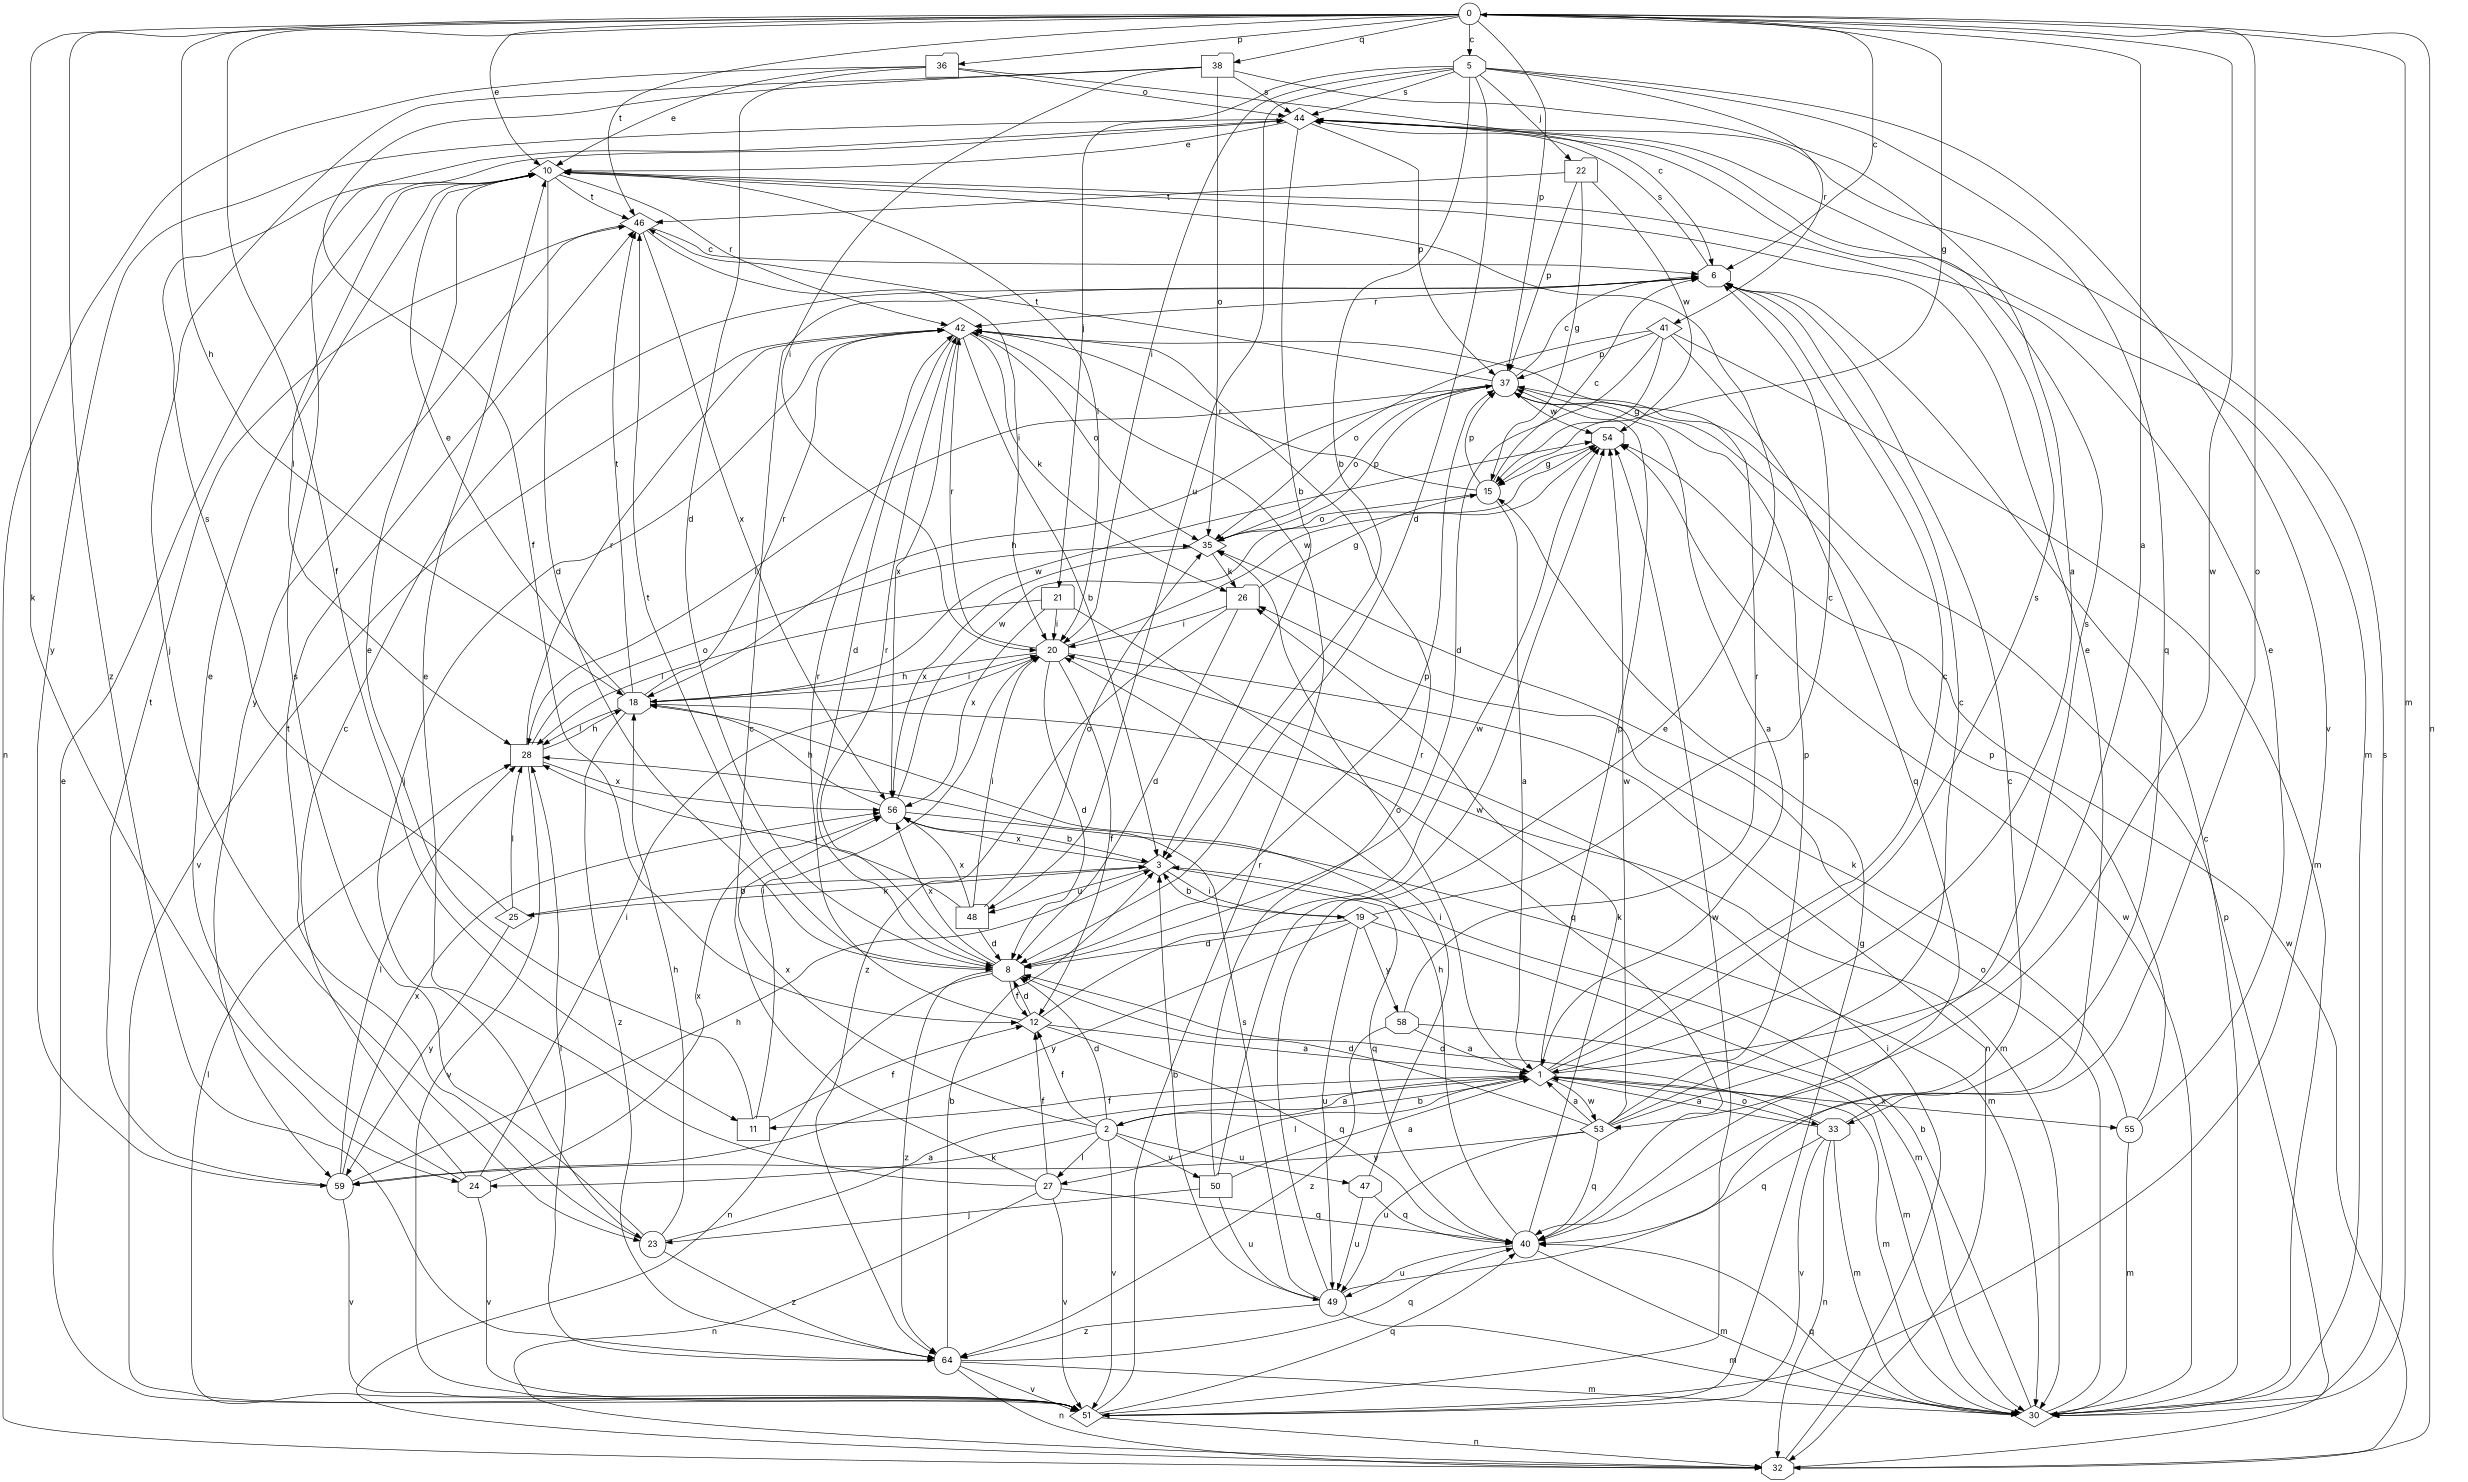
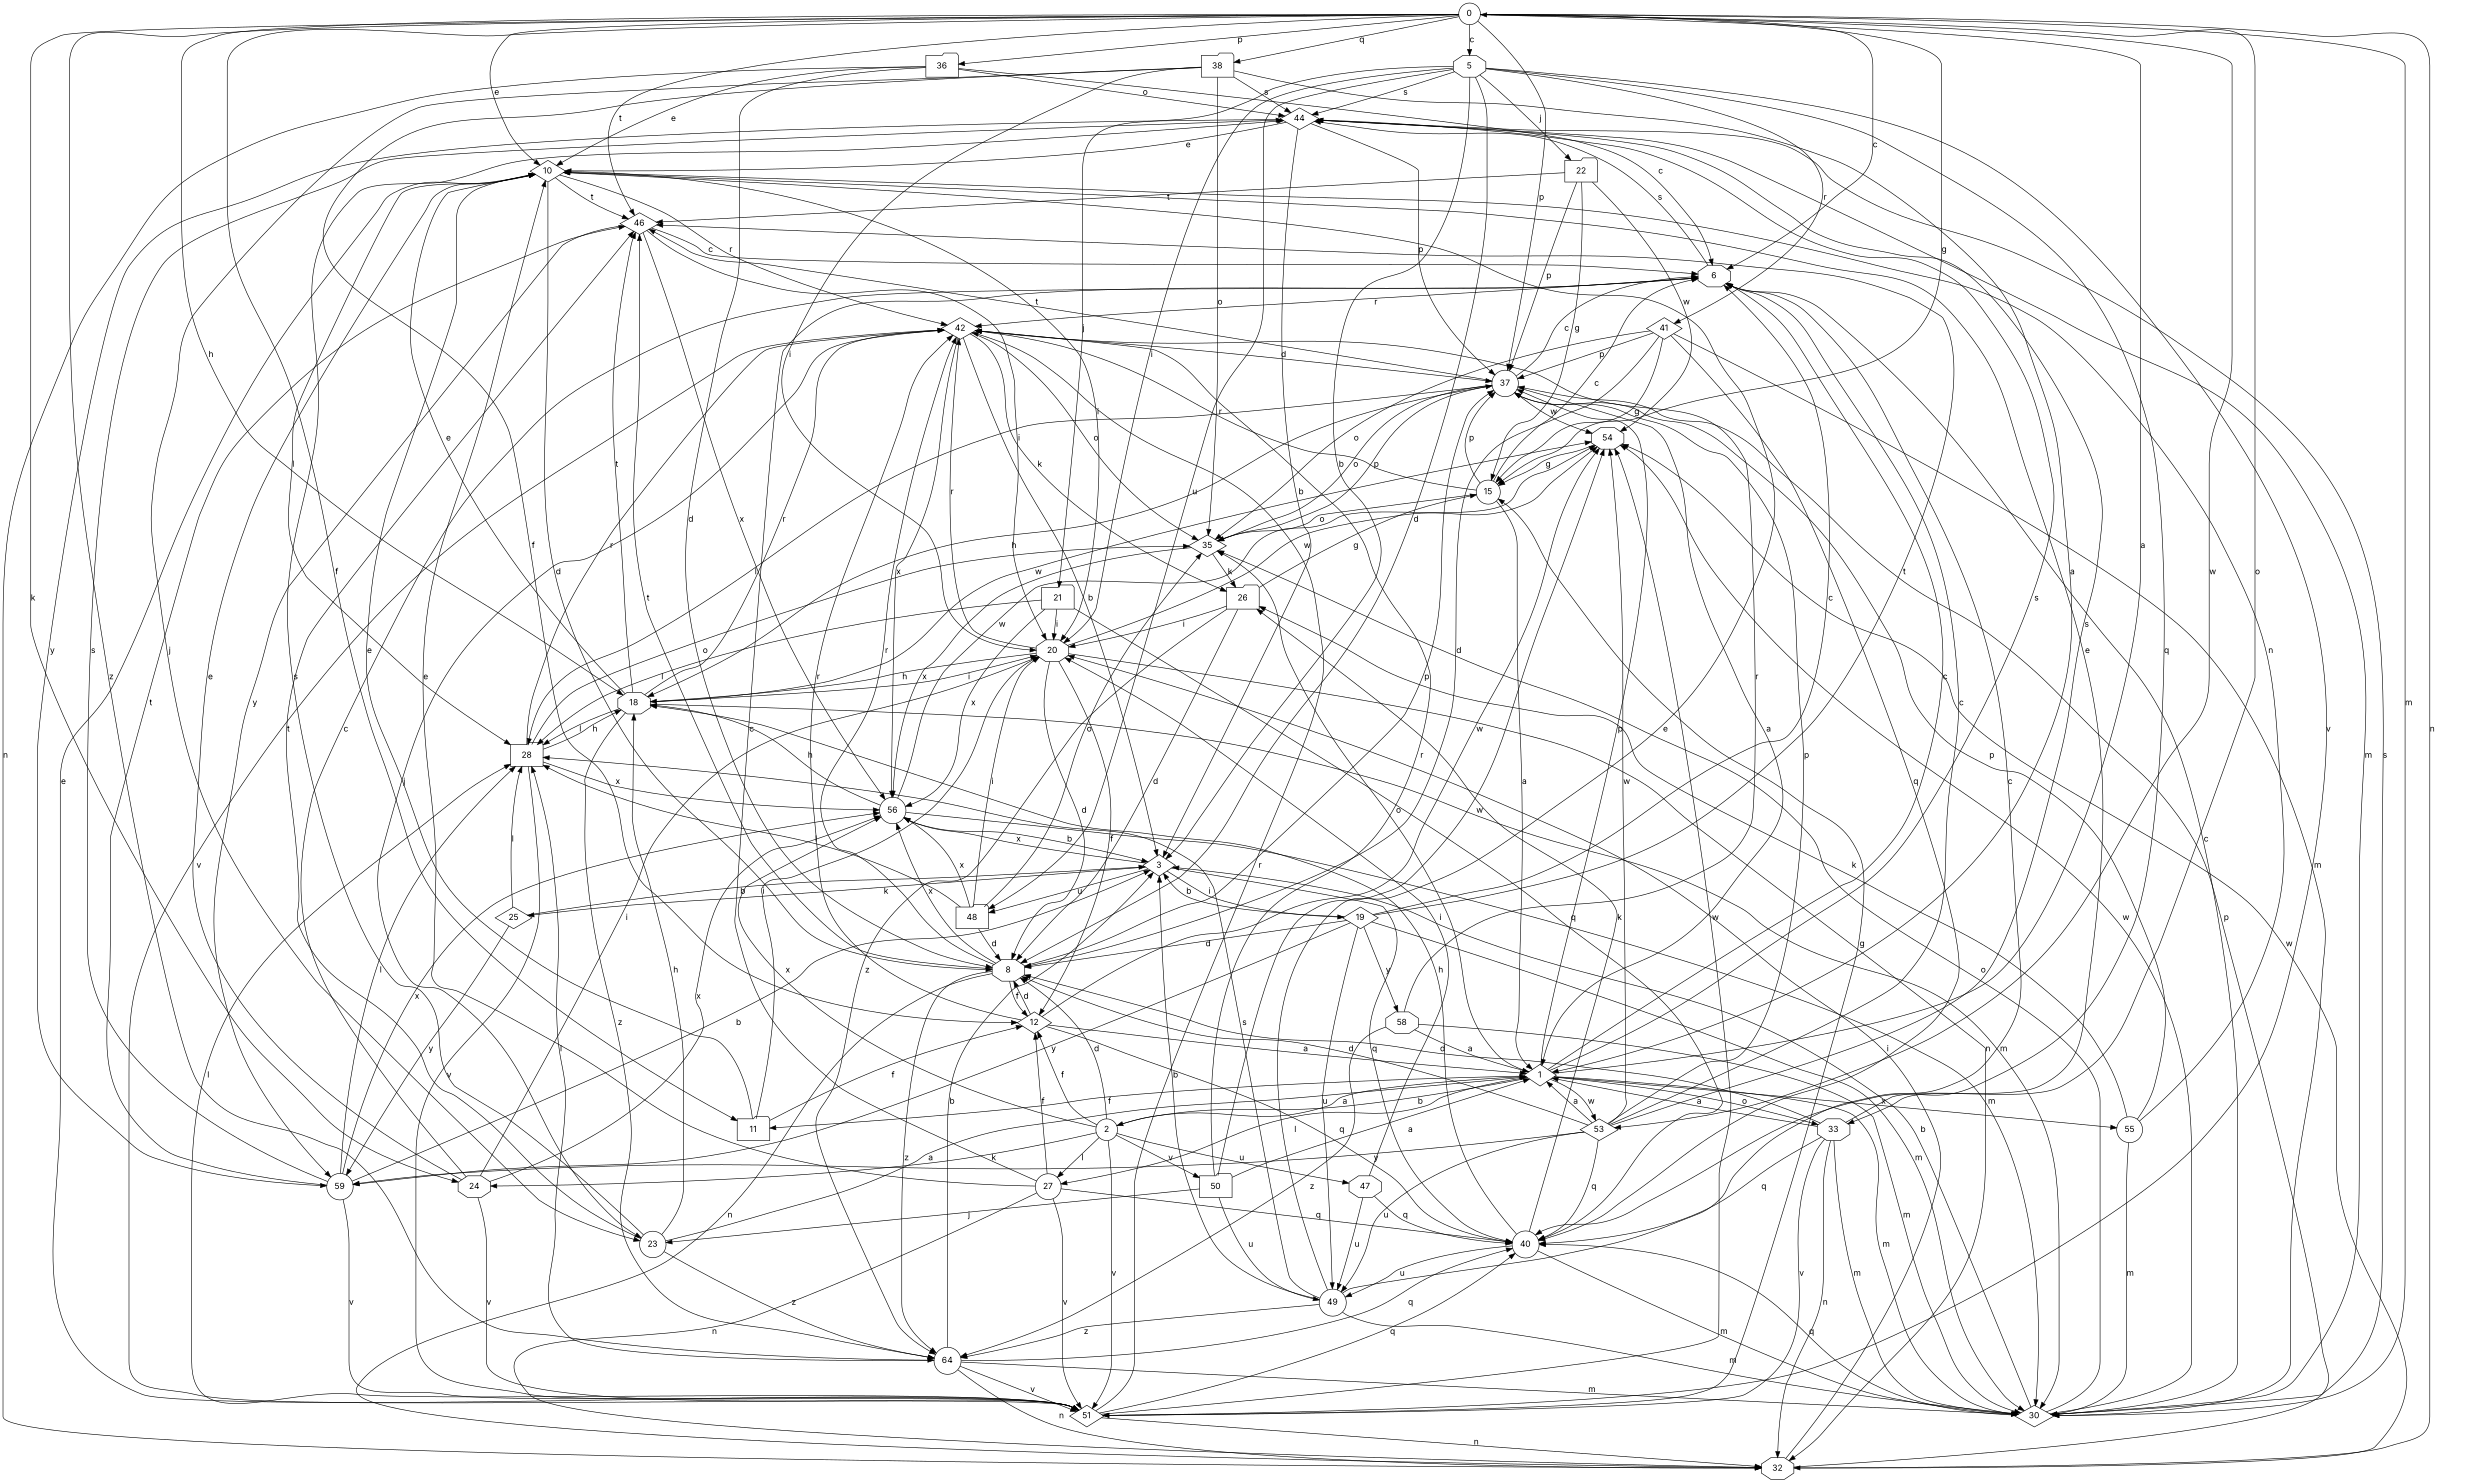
(331, 197) -> (200, 237)
none -> (1827, 275)
(2271, 651) -> (2271, 651)
(847, 668) -> (1231, 354)
(739, 1023) -> (739, 1023)
